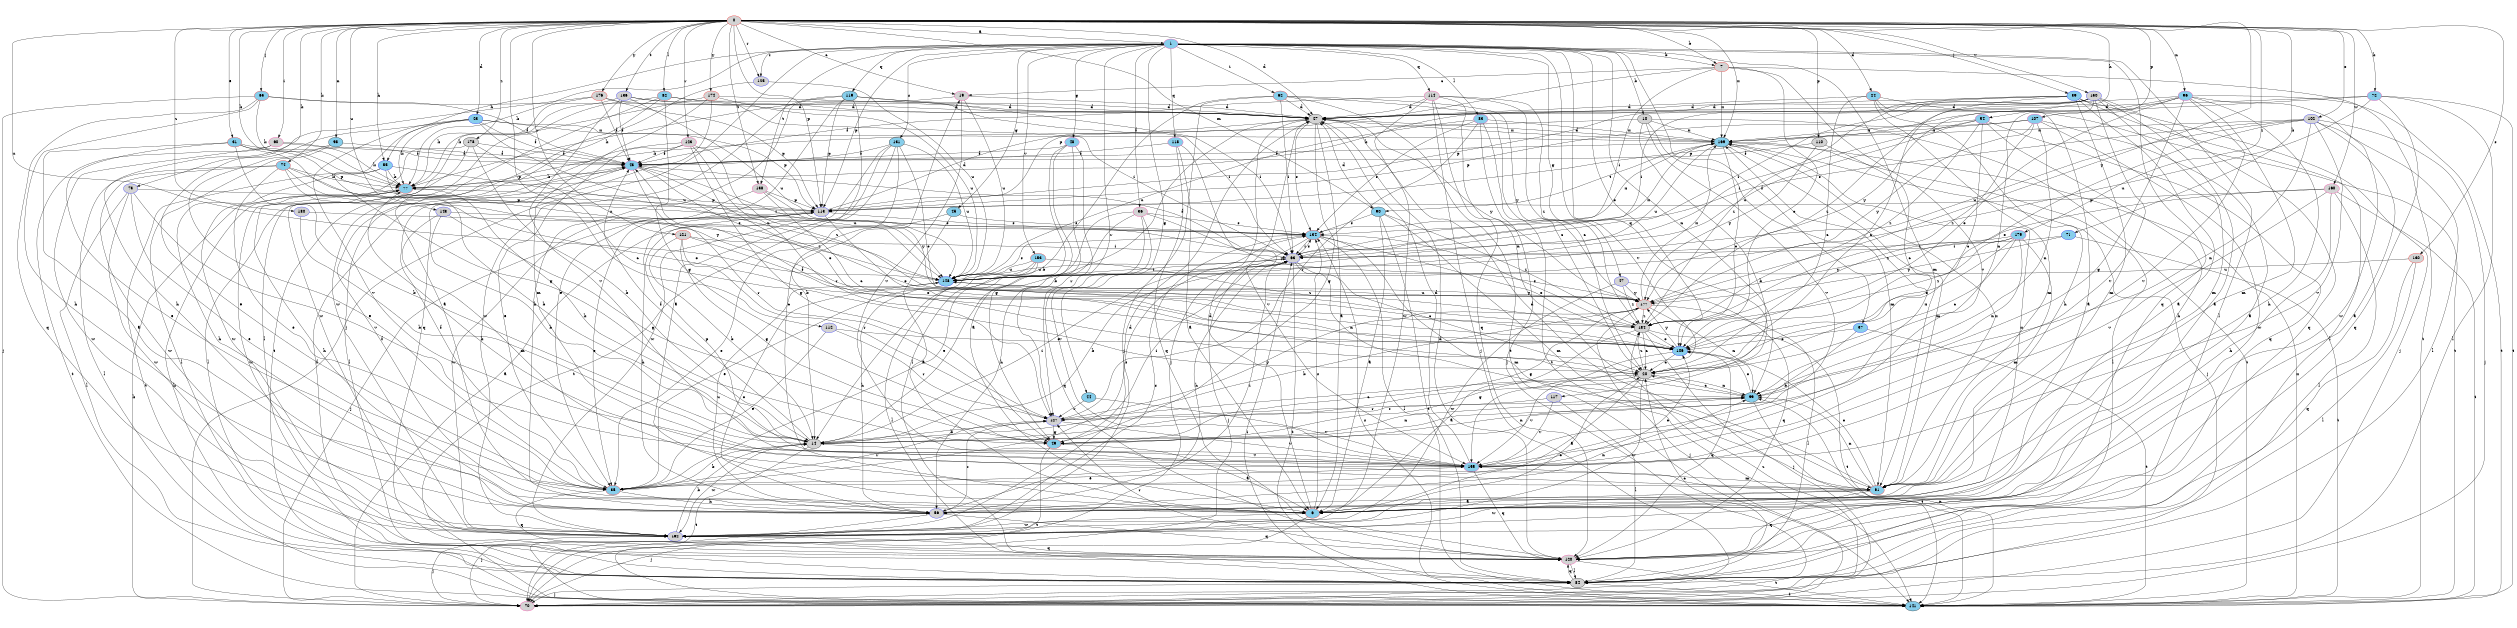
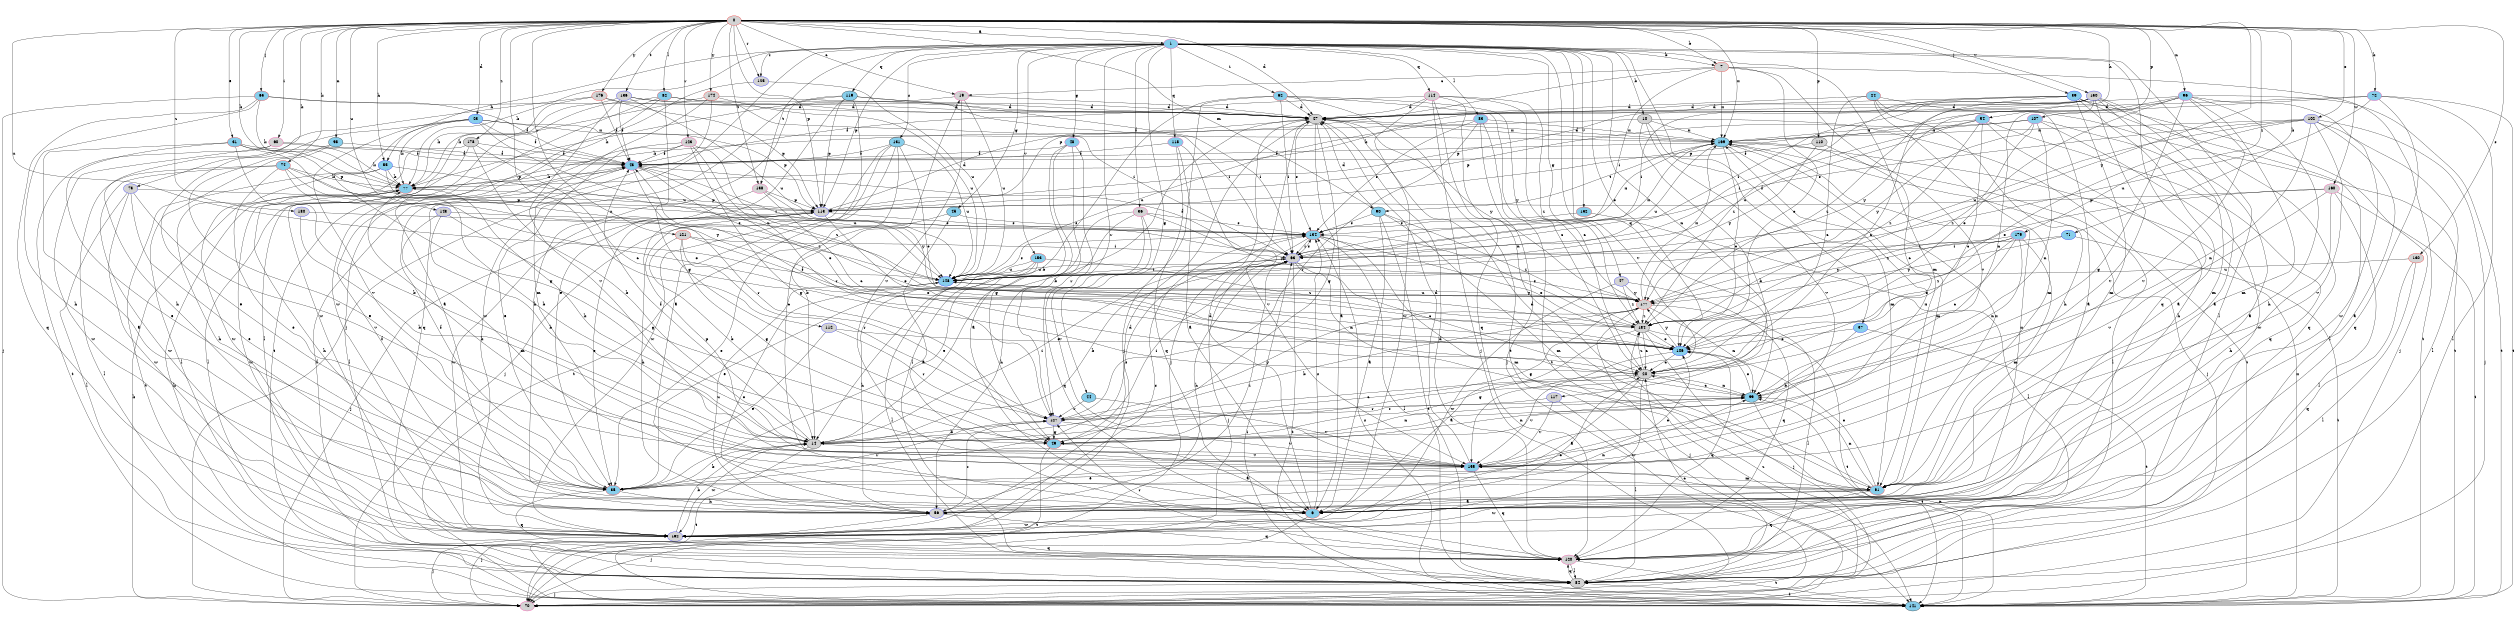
(1320, 23) -> none
none -> (1584, 212)
(505, 374) -> (505, 374)
